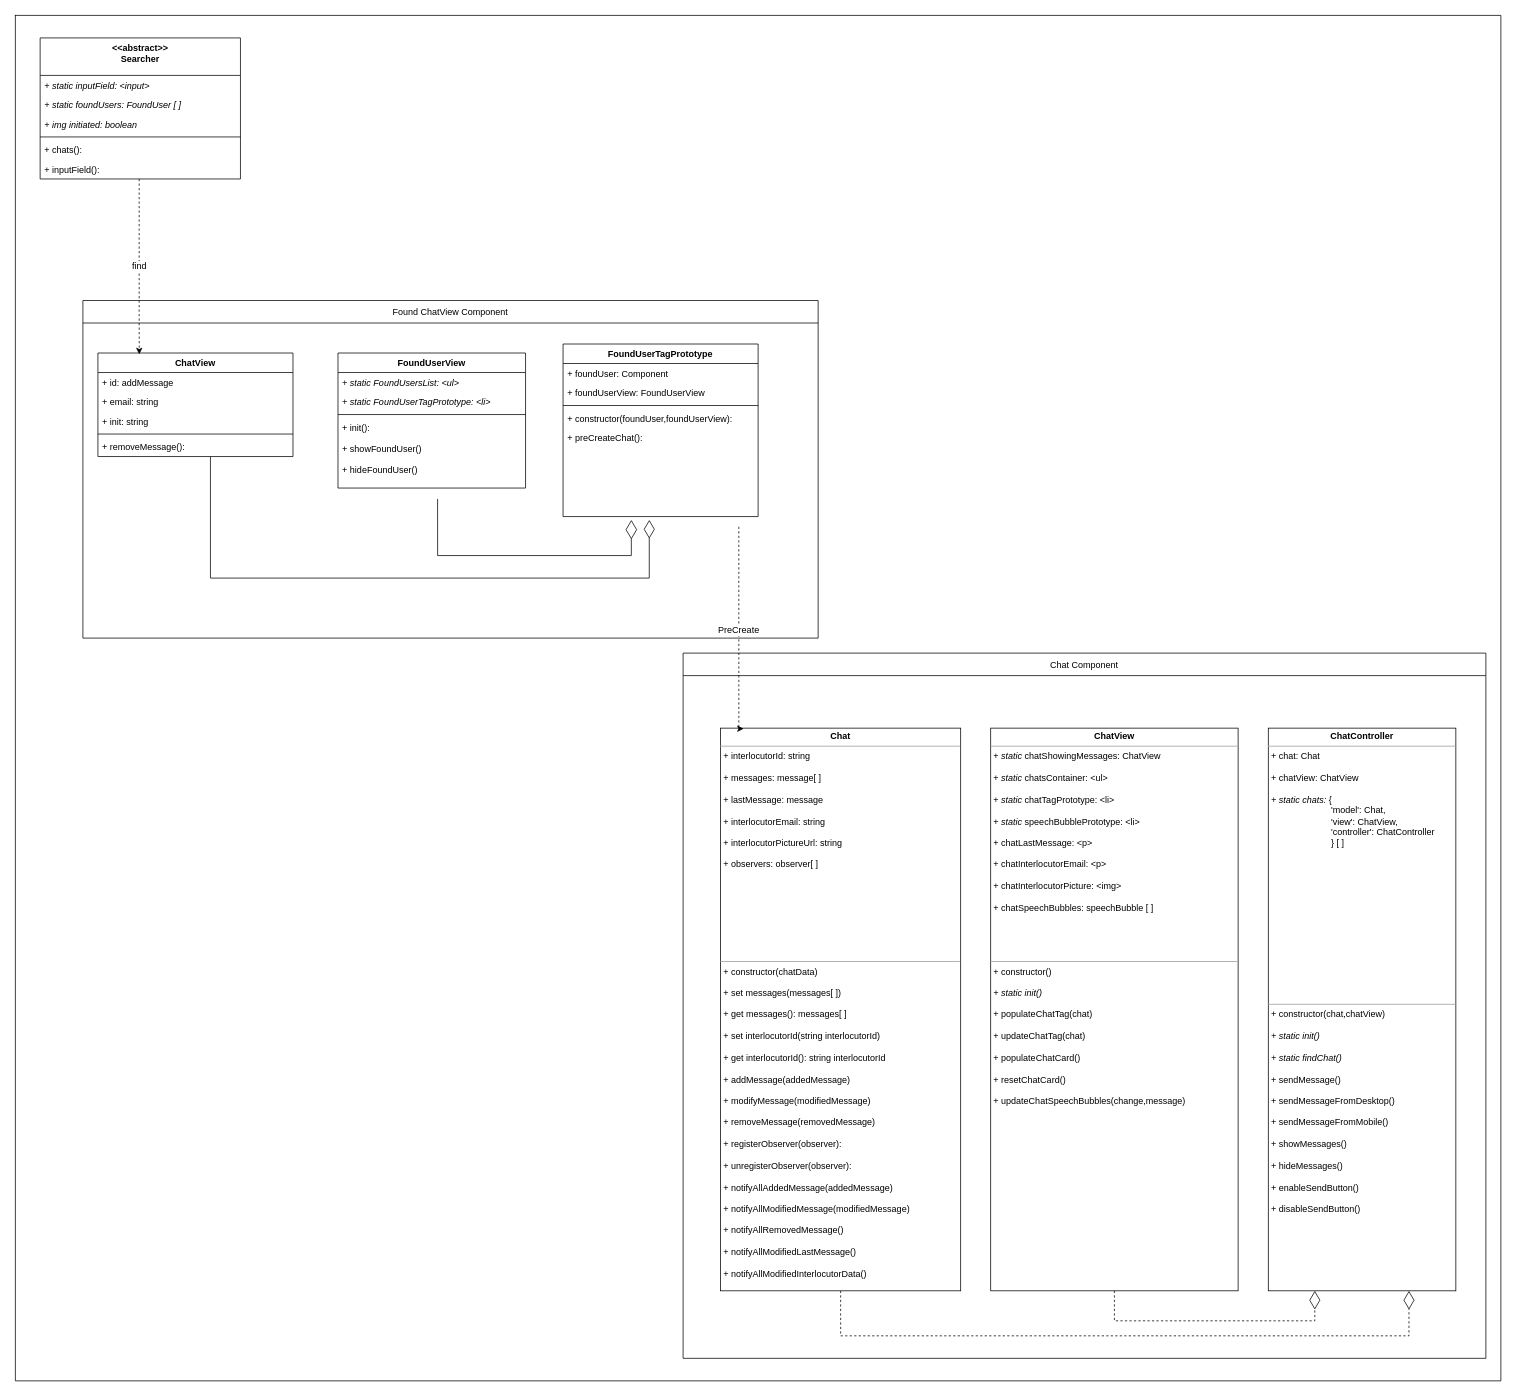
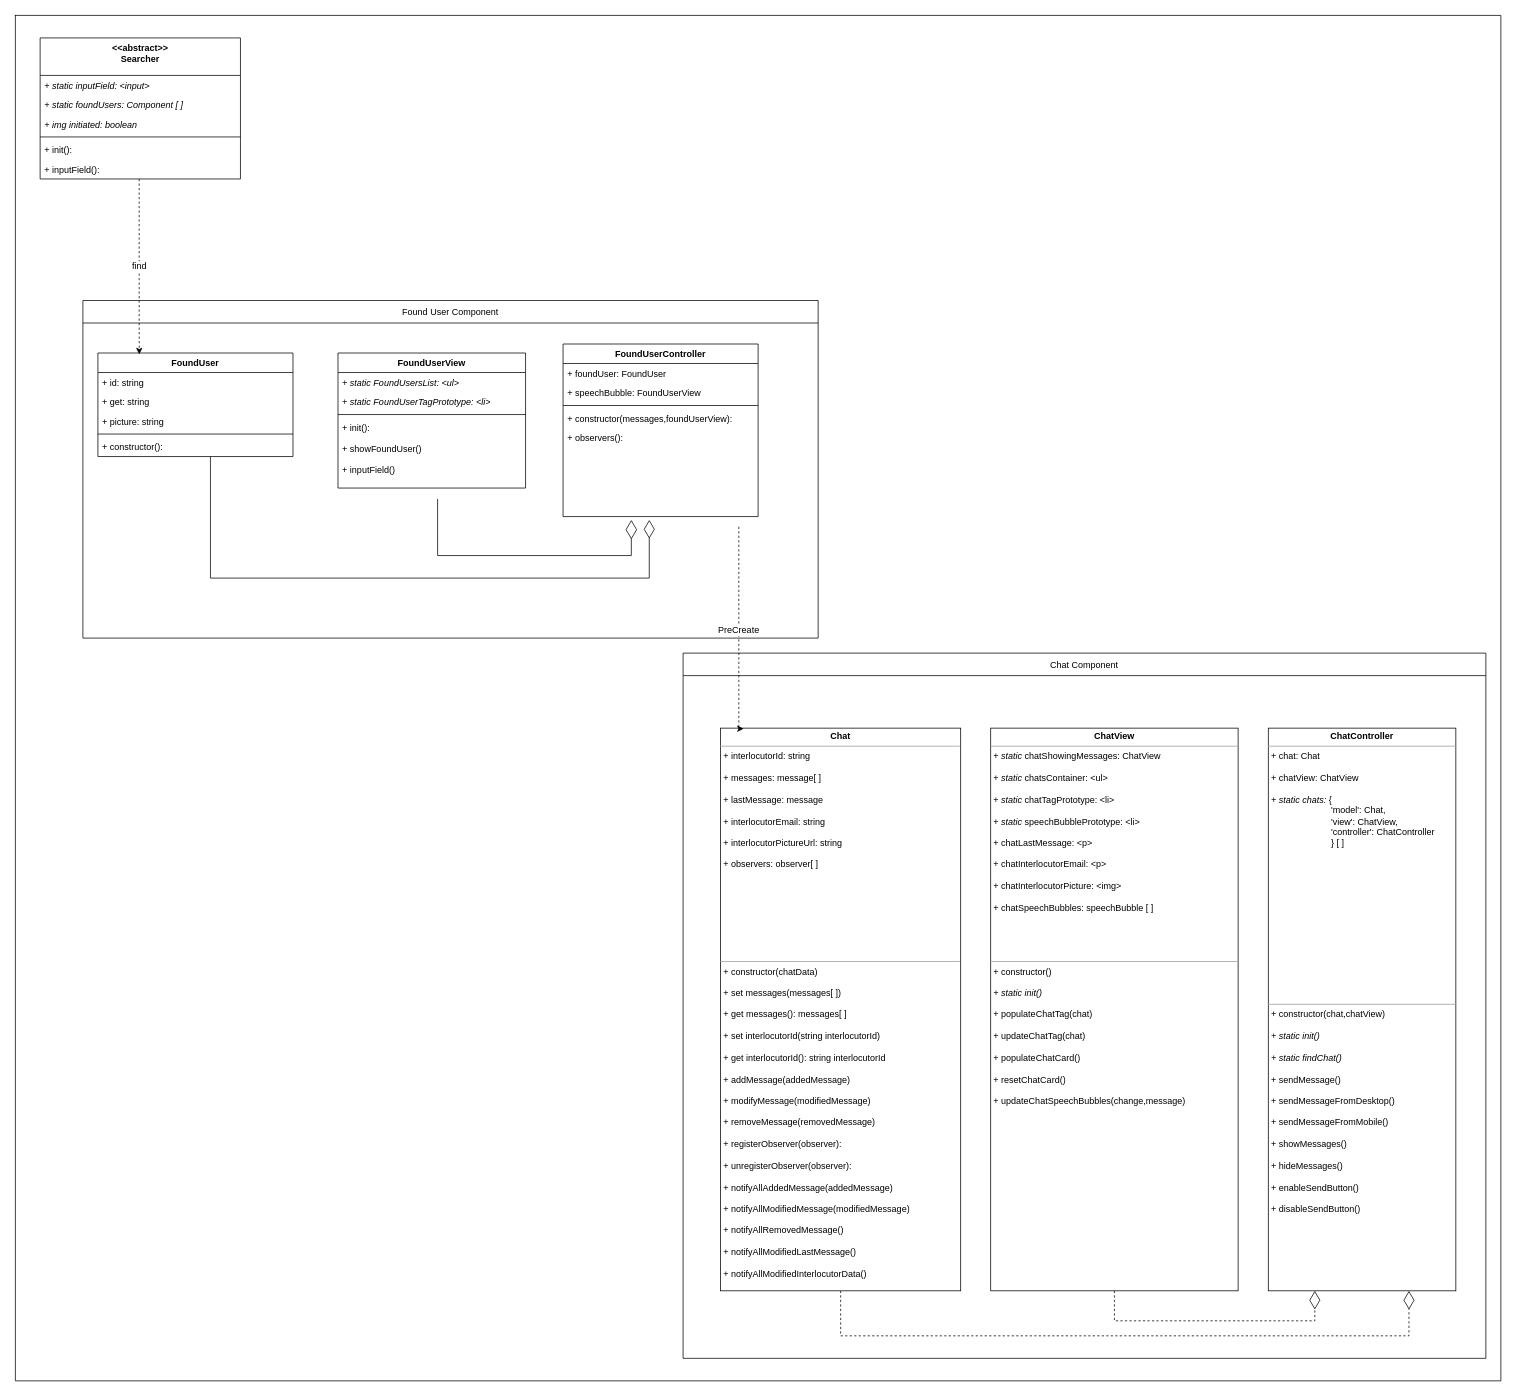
(122, 105) -> (122, 105)
(67, 150) -> (62, 150)
(450, 312) -> (450, 312)
(660, 354) -> (660, 354)
(195, 363) -> (195, 363)
(619, 374) -> (619, 374)
(138, 383) -> (126, 383)
(637, 393) -> (634, 393)
(133, 402) -> (130, 402)
(661, 419) -> (658, 419)
(130, 422) -> (139, 422)
(360, 428) -> (360, 428)
(610, 438) -> (600, 438)
(145, 447) -> (140, 447)
